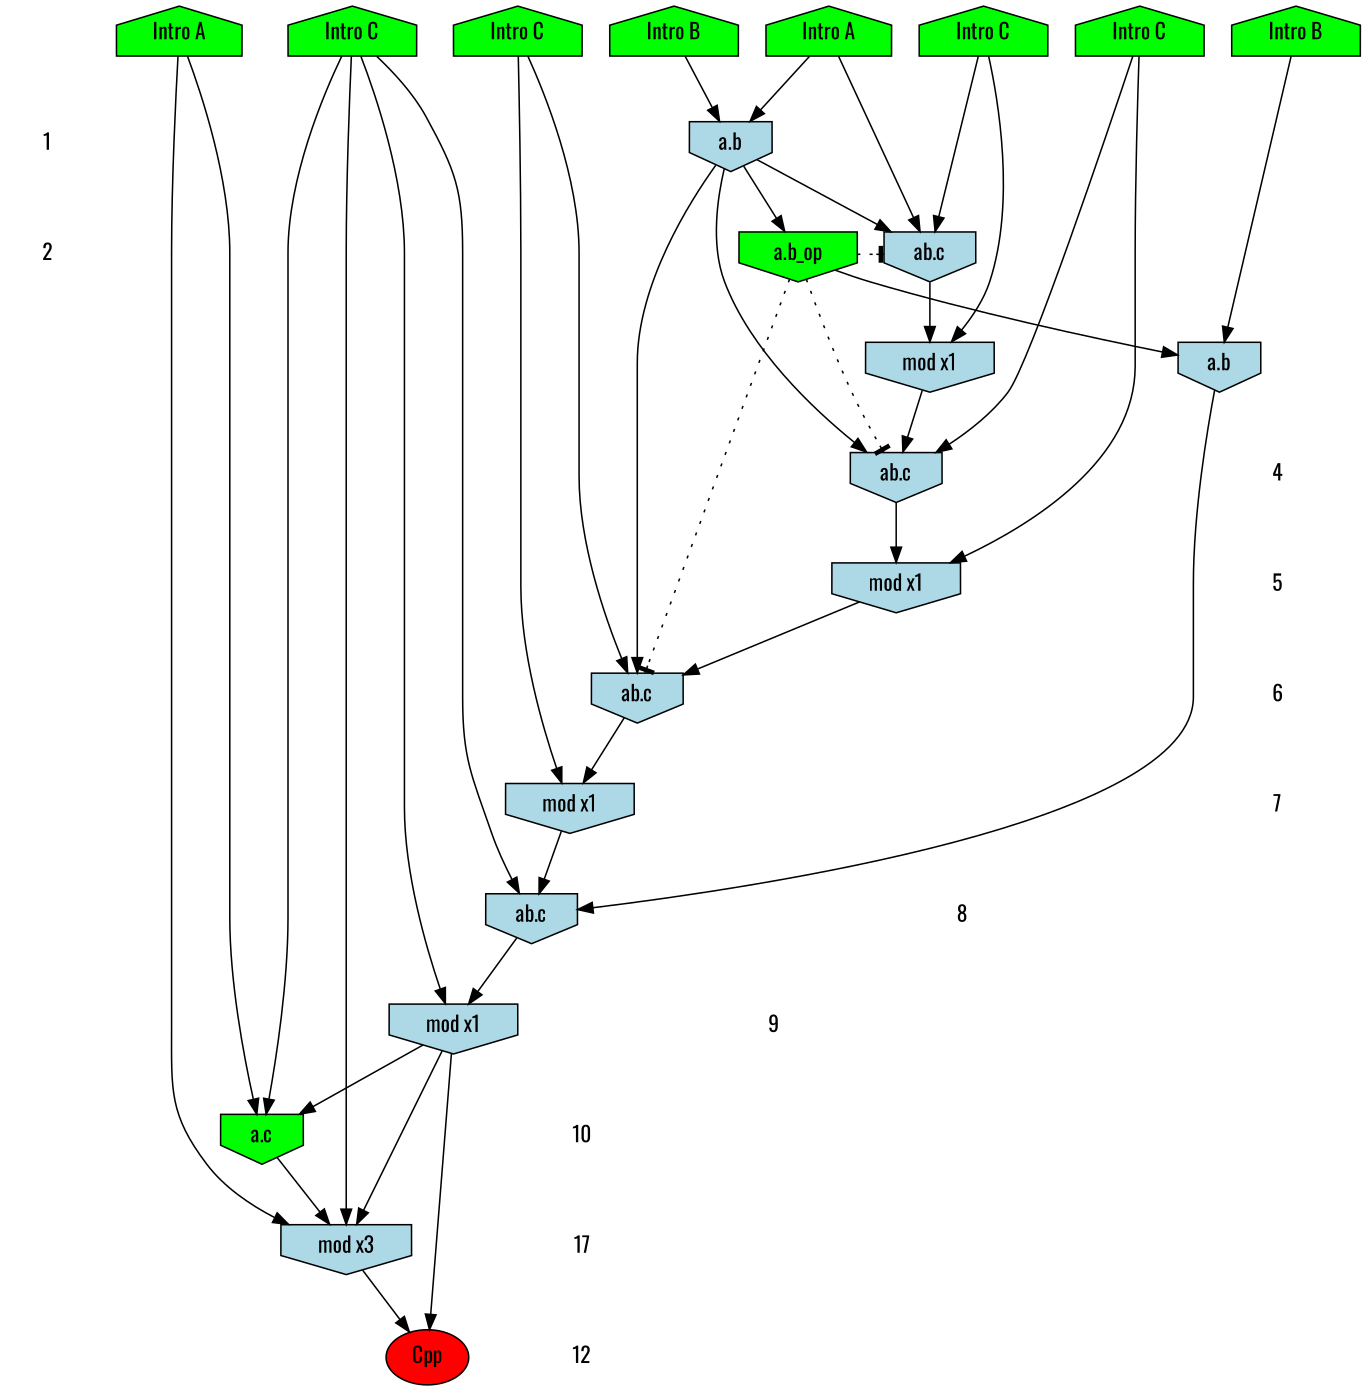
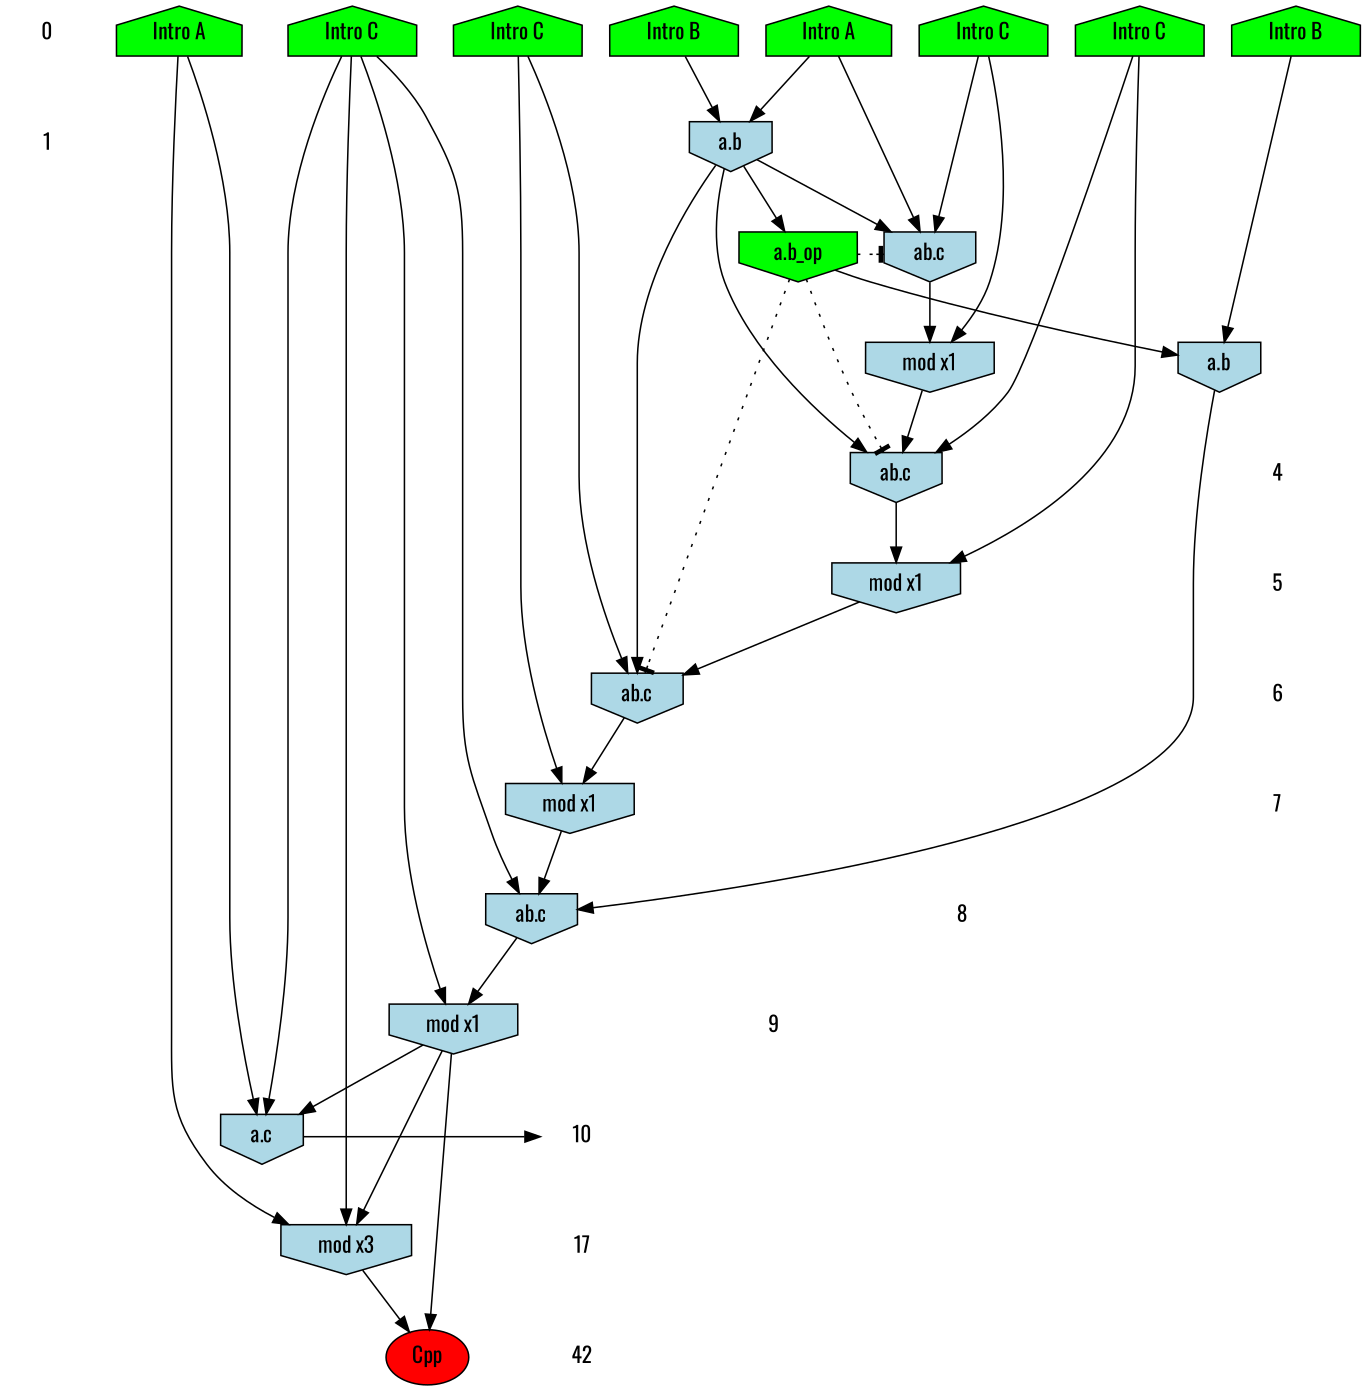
none -> (47, 34)
(47, 254) -> none
(262, 1137) -> (262, 1137)
(298, 1185) -> (414, 1137)
(582, 1357) -> (582, 1357)
